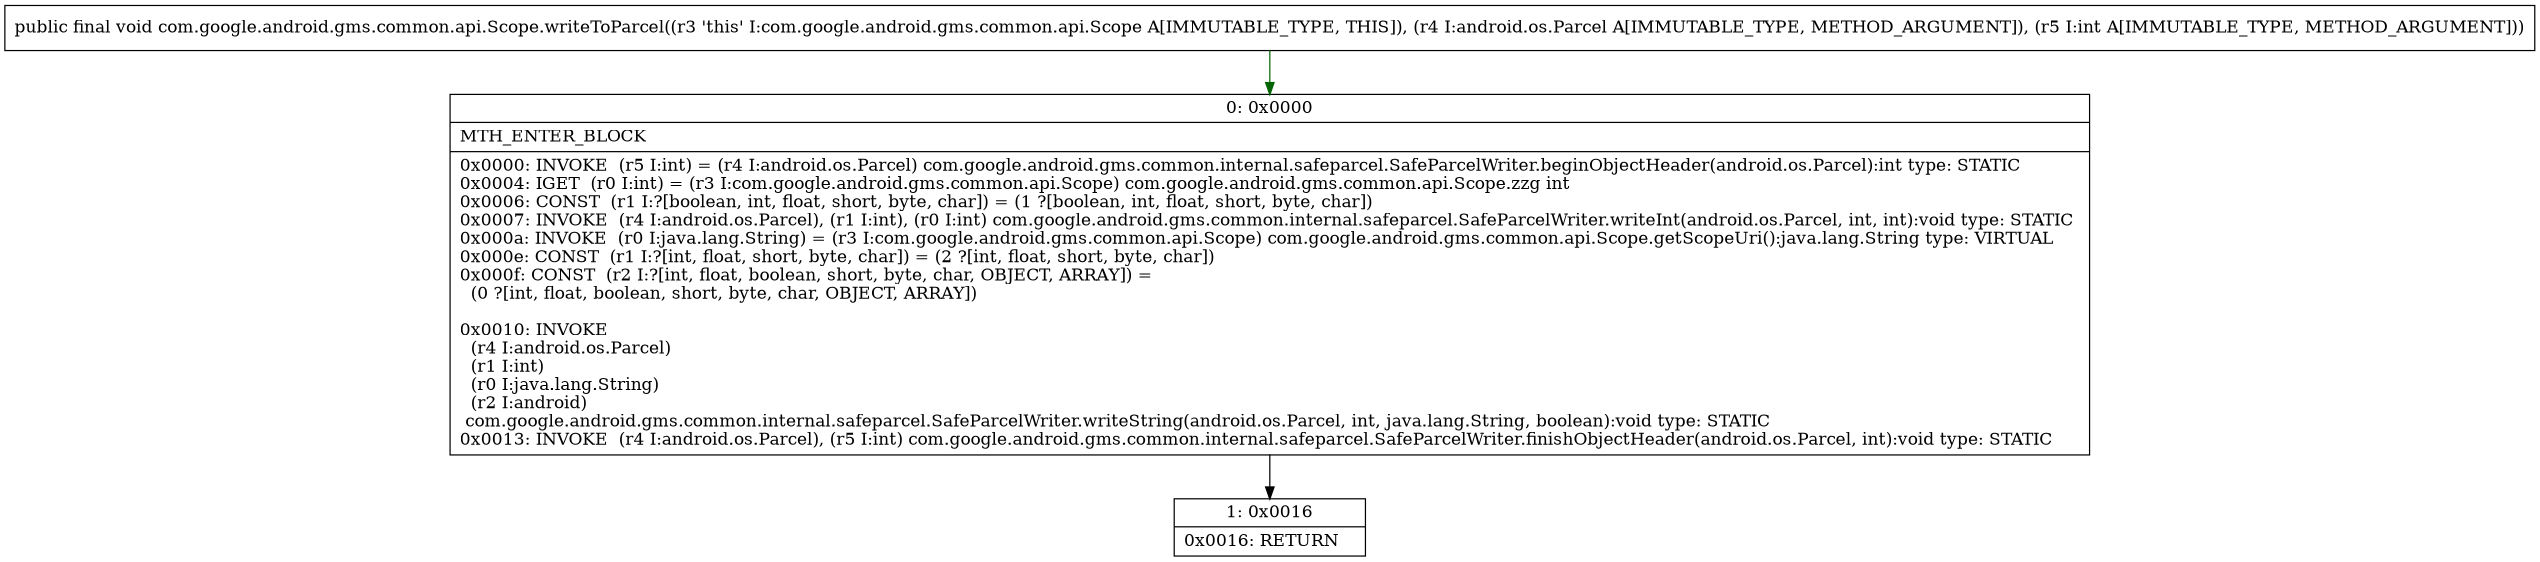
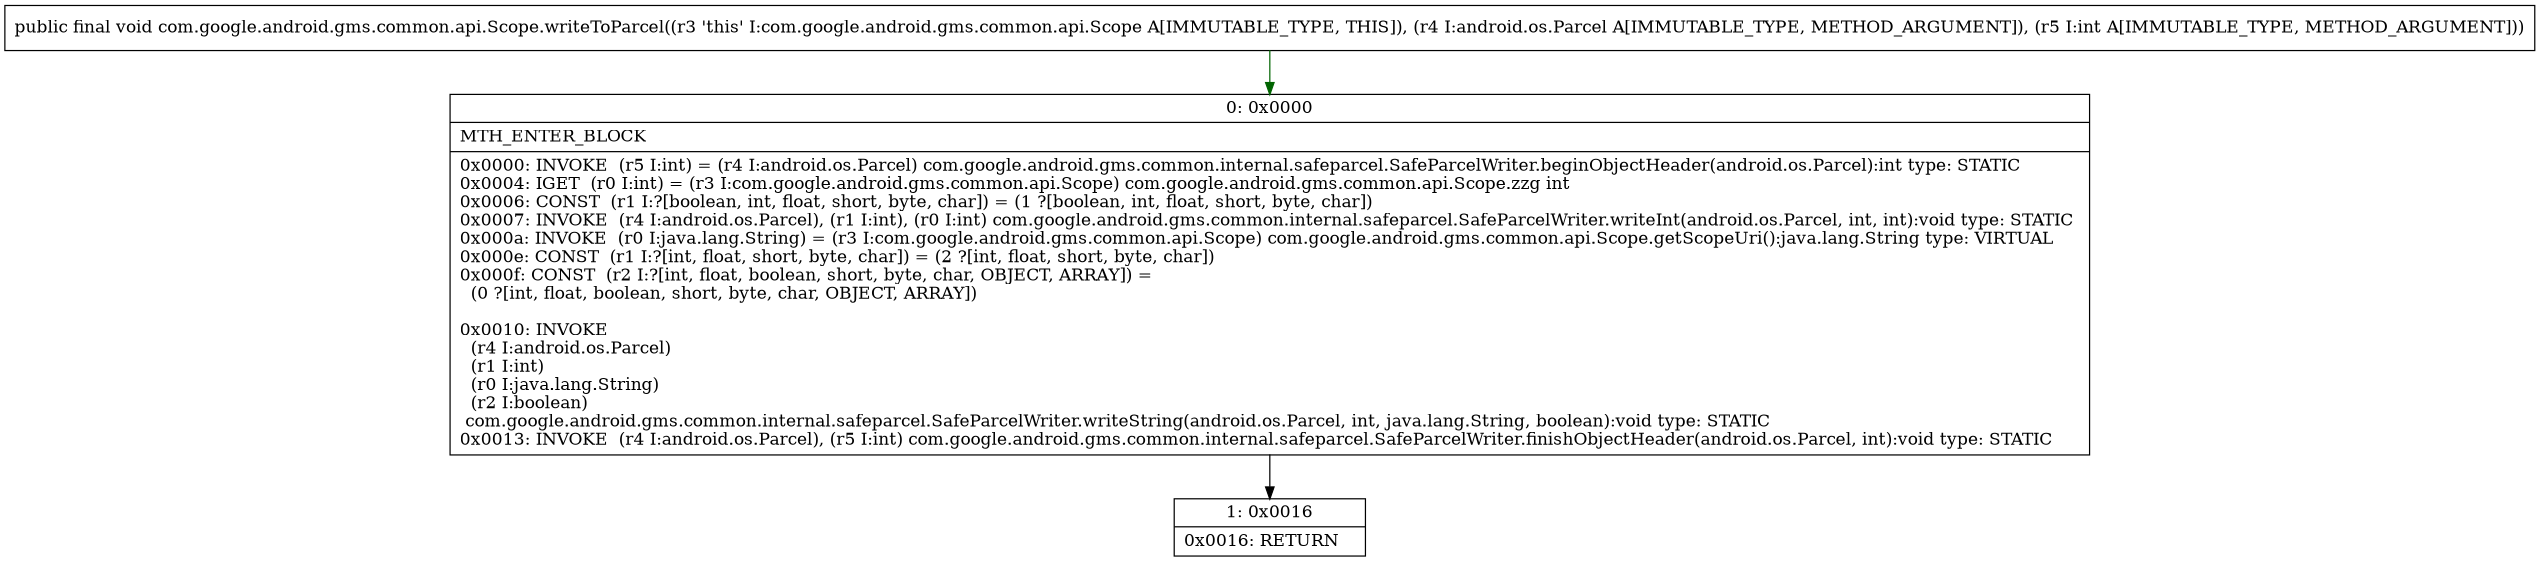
(524, 403) -> (524, 403)
